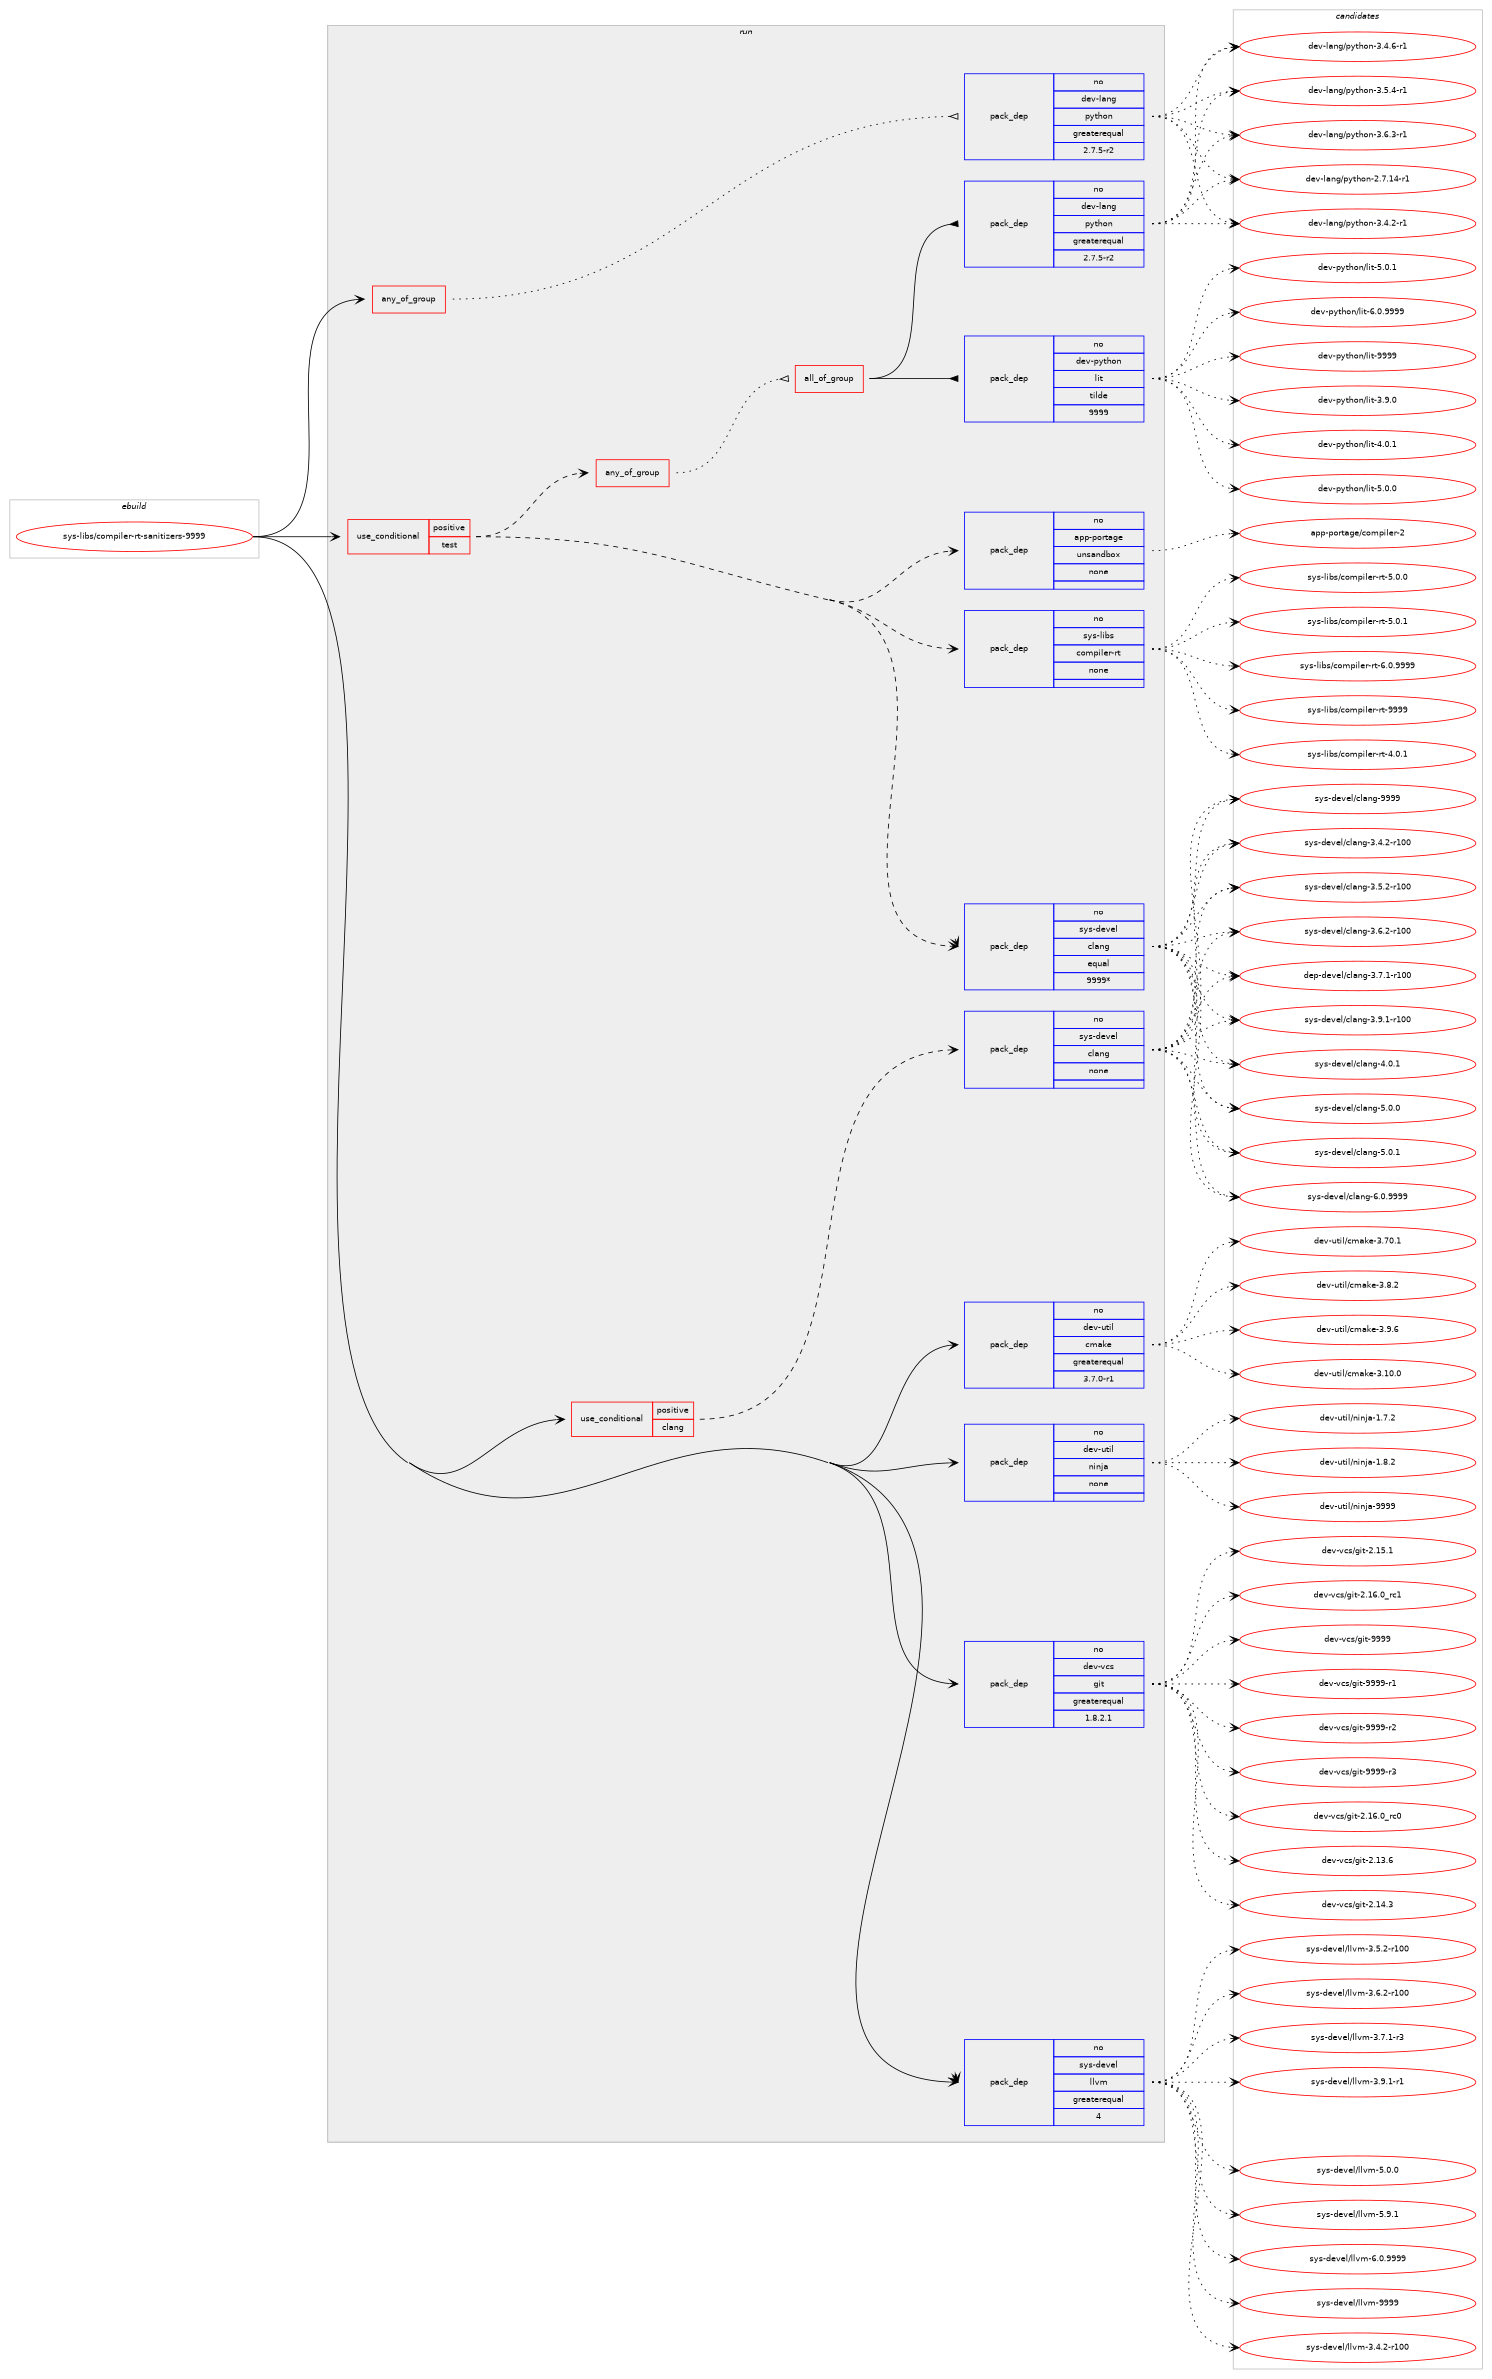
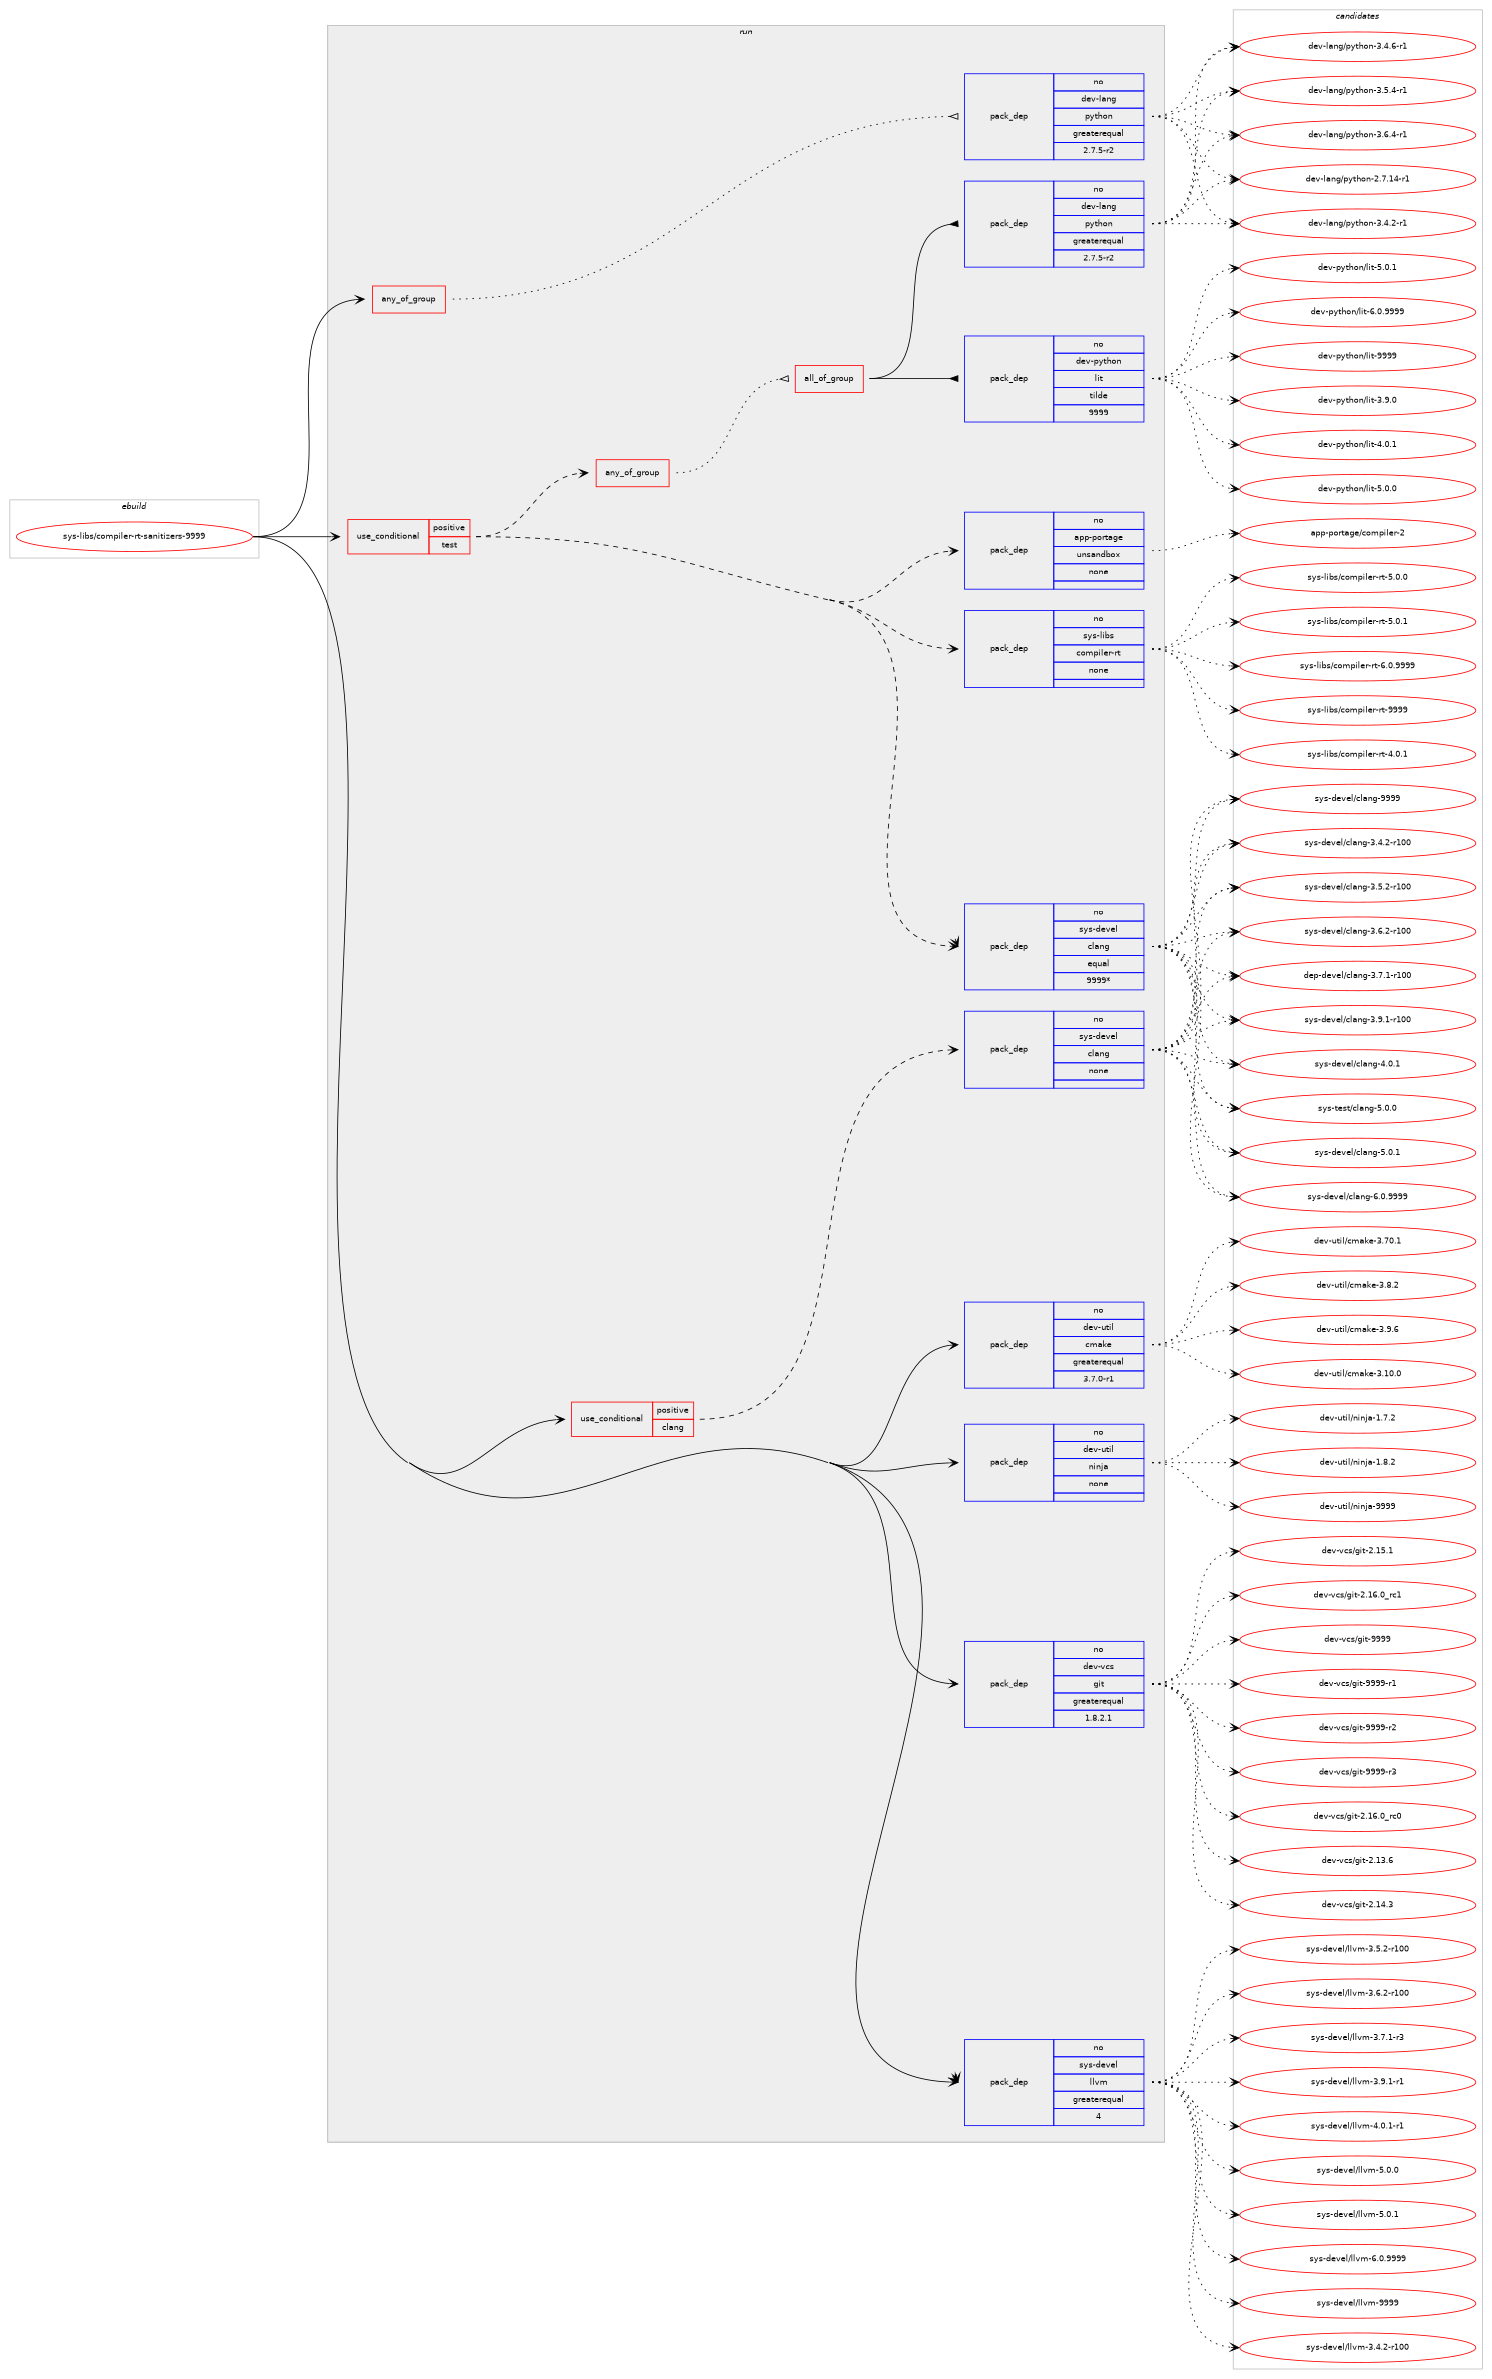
(1358, 135) -> (1358, 135)
(1358, 1109) -> (1358, 1109)
none -> (1358, 2126)
(1358, 2215) -> (1358, 2215)
